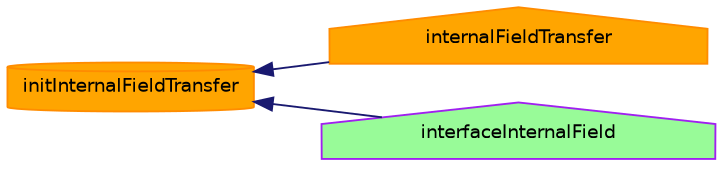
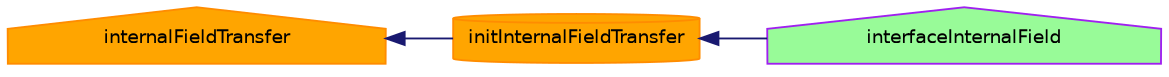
(301, 66) -> (429, 38)
